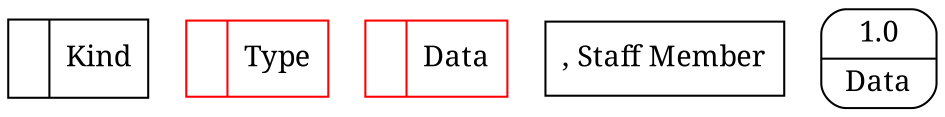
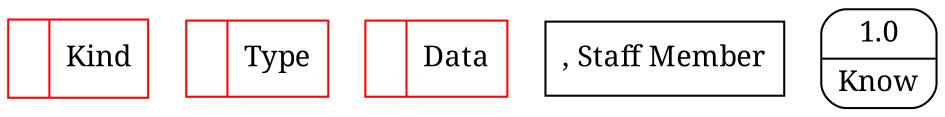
(78, 59) -> (78, 59)
(879, 82) -> (879, 82)
